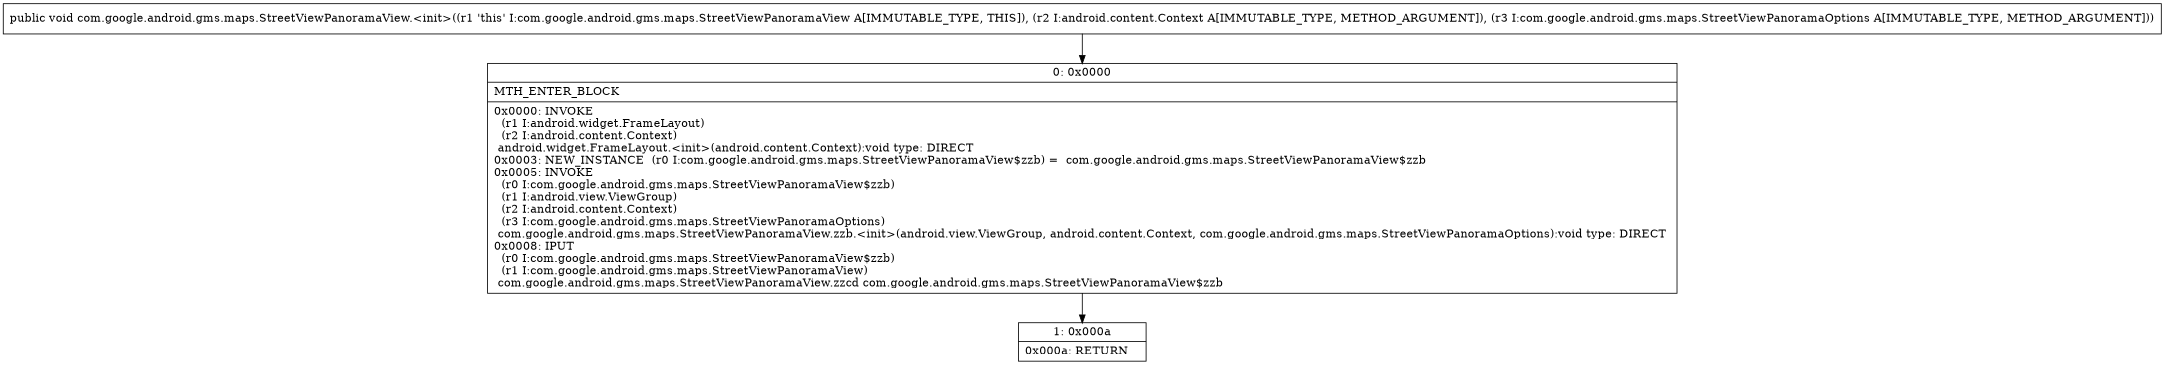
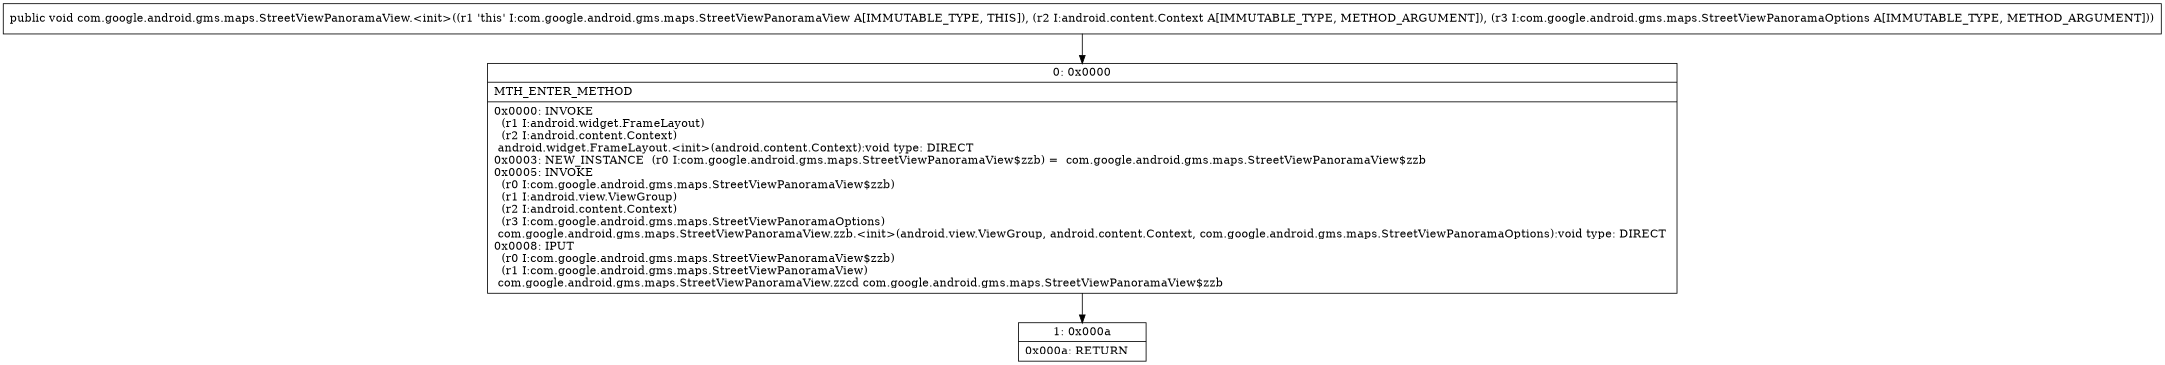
(557, 92) -> (564, 92)
